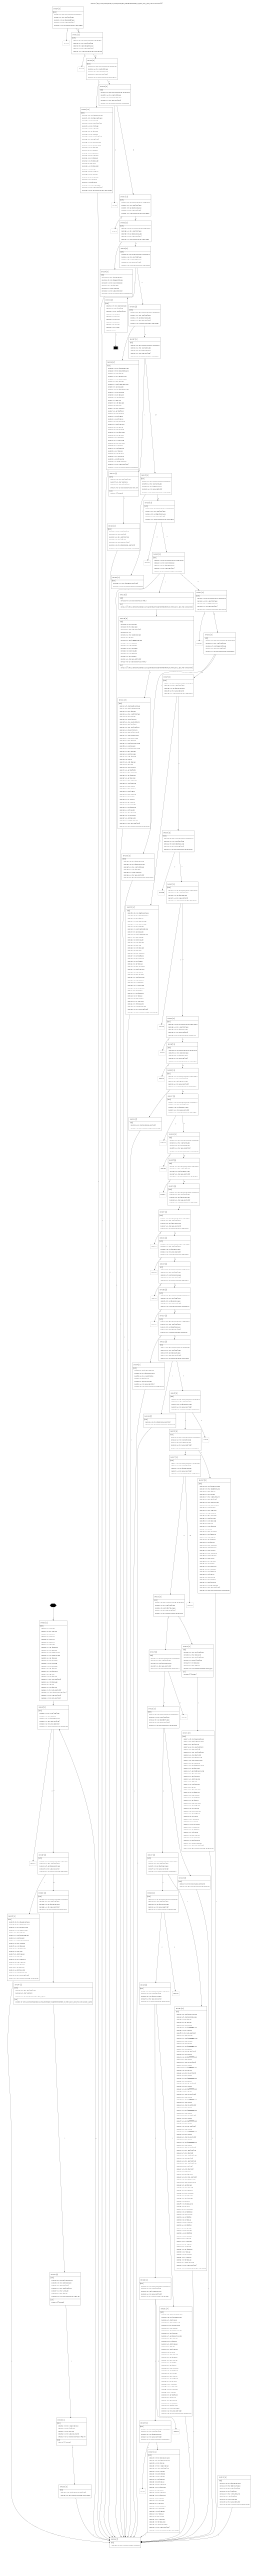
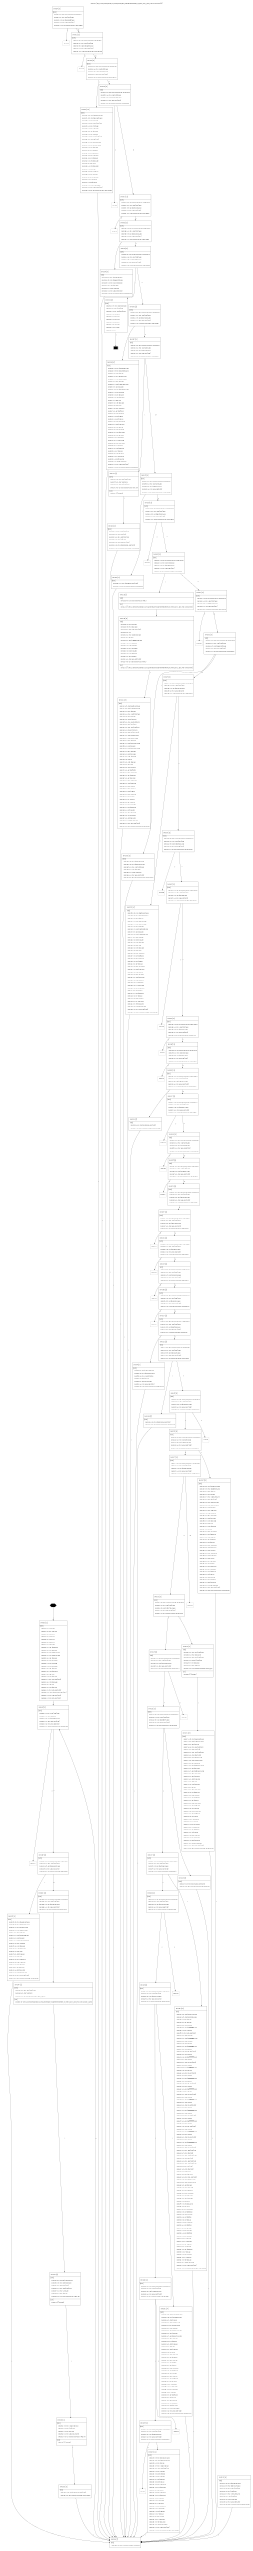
(116, 1540) -> (113, 1562)
